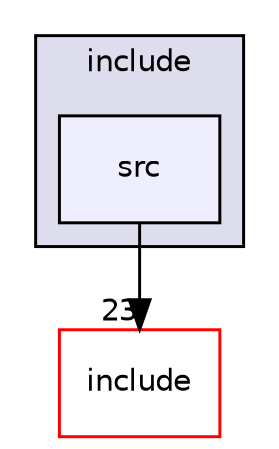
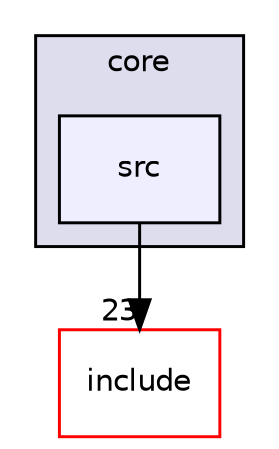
(140, 64) -> (140, 64)
